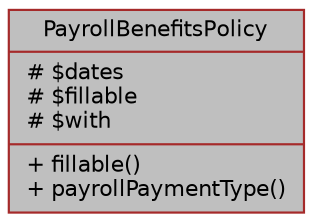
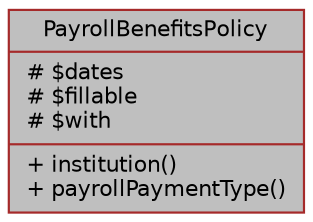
(84, 165) -> (102, 165)
